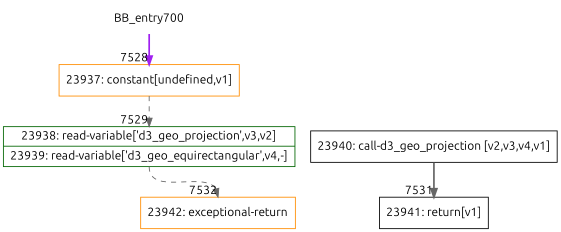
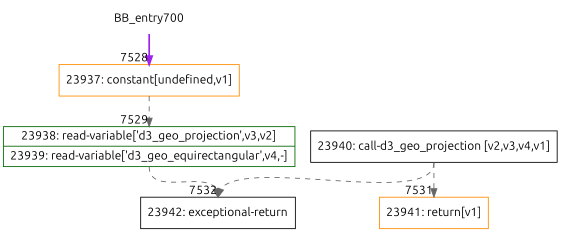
(434, 176) -> (434, 176)
none -> (330, 180)
(218, 213) -> (218, 213)
(434, 213) -> (434, 213)
